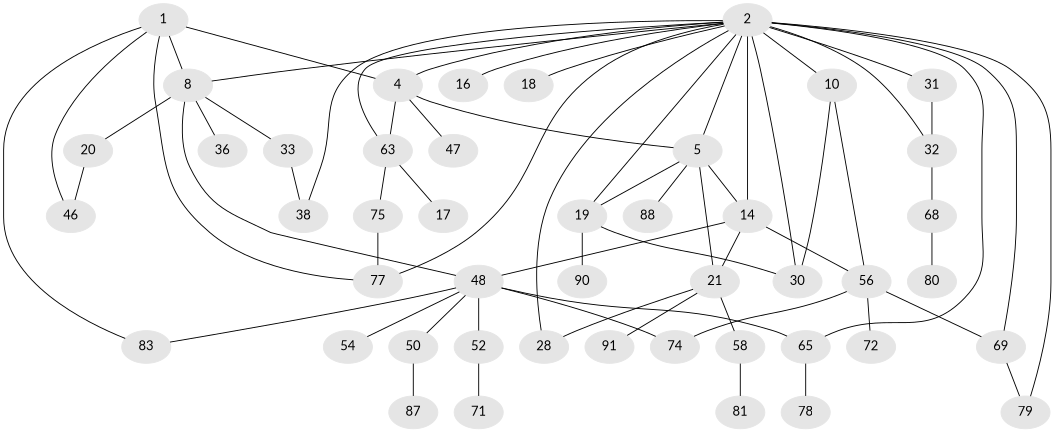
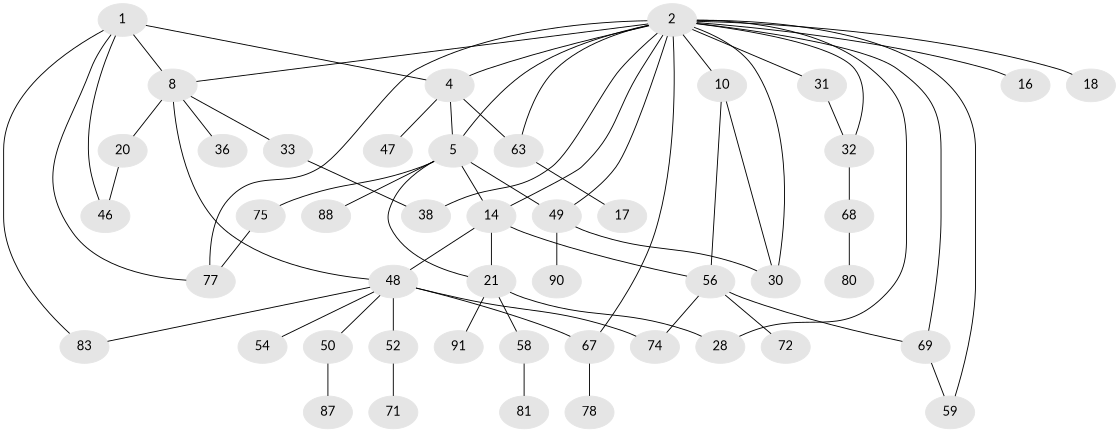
(383, 183) -> (369, 181)
(582, 216) -> (557, 216)
(806, 347) -> (590, 347)
(1026, 412) -> (950, 412)
